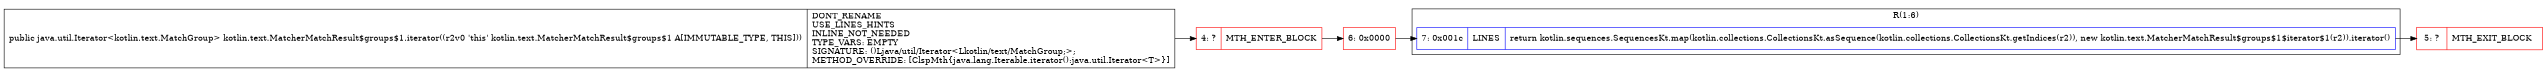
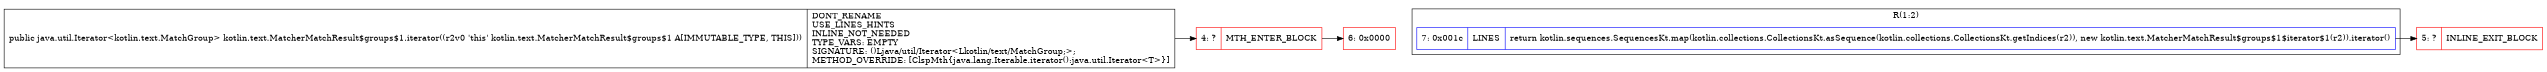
(1906, 16) -> (1906, 16)
(2492, 38) -> (2492, 38)
(1403, 39) -> none
